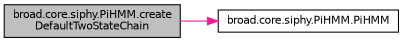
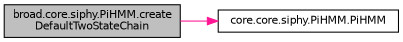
(308, 21) -> (308, 21)
